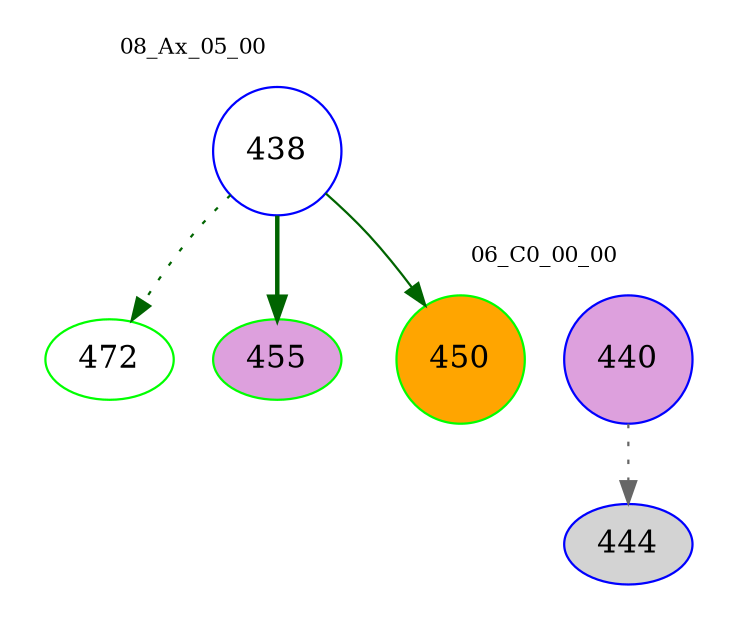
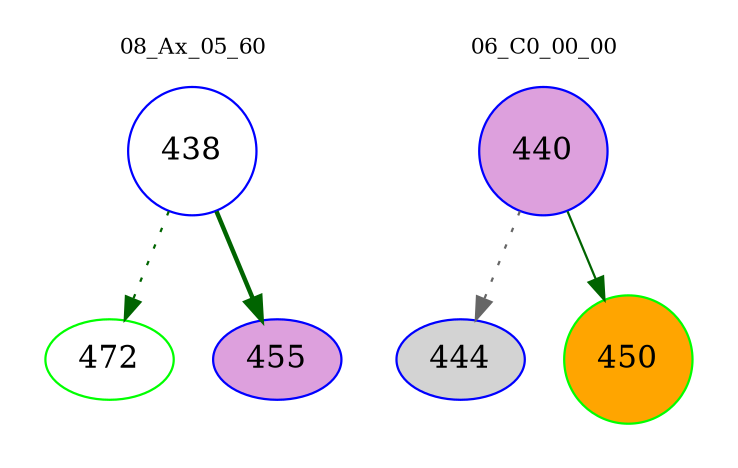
(193, 48) -> (193, 48)
(392, 262) -> (582, 245)
(277, 360) -> (277, 360)
